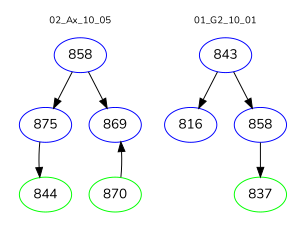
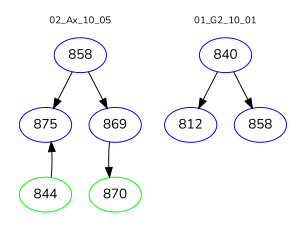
(226, 55) -> (226, 55)
(191, 125) -> (191, 125)
(39, 155) -> (52, 165)
(122, 165) -> (109, 155)
(260, 195) -> none
